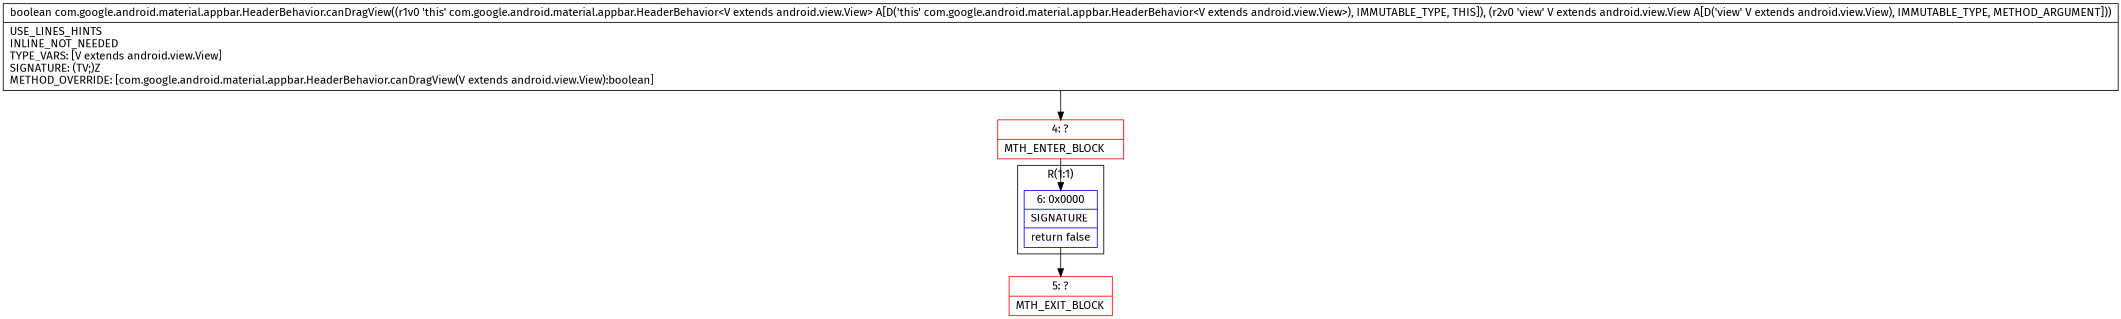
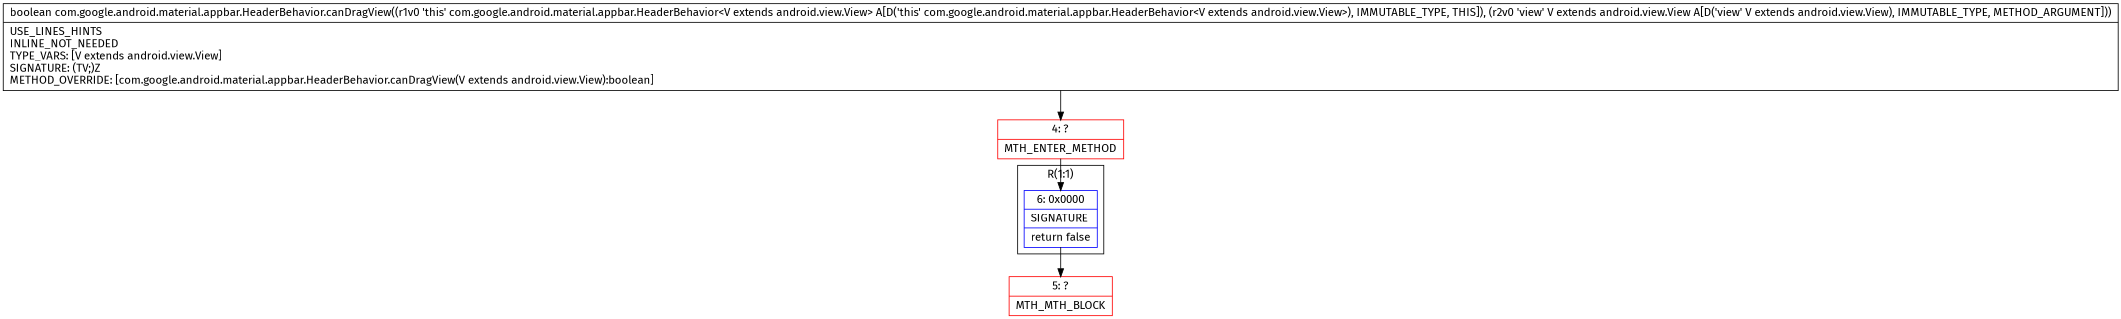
(1055, 149) -> (1061, 149)
(1060, 306) -> (1061, 306)
